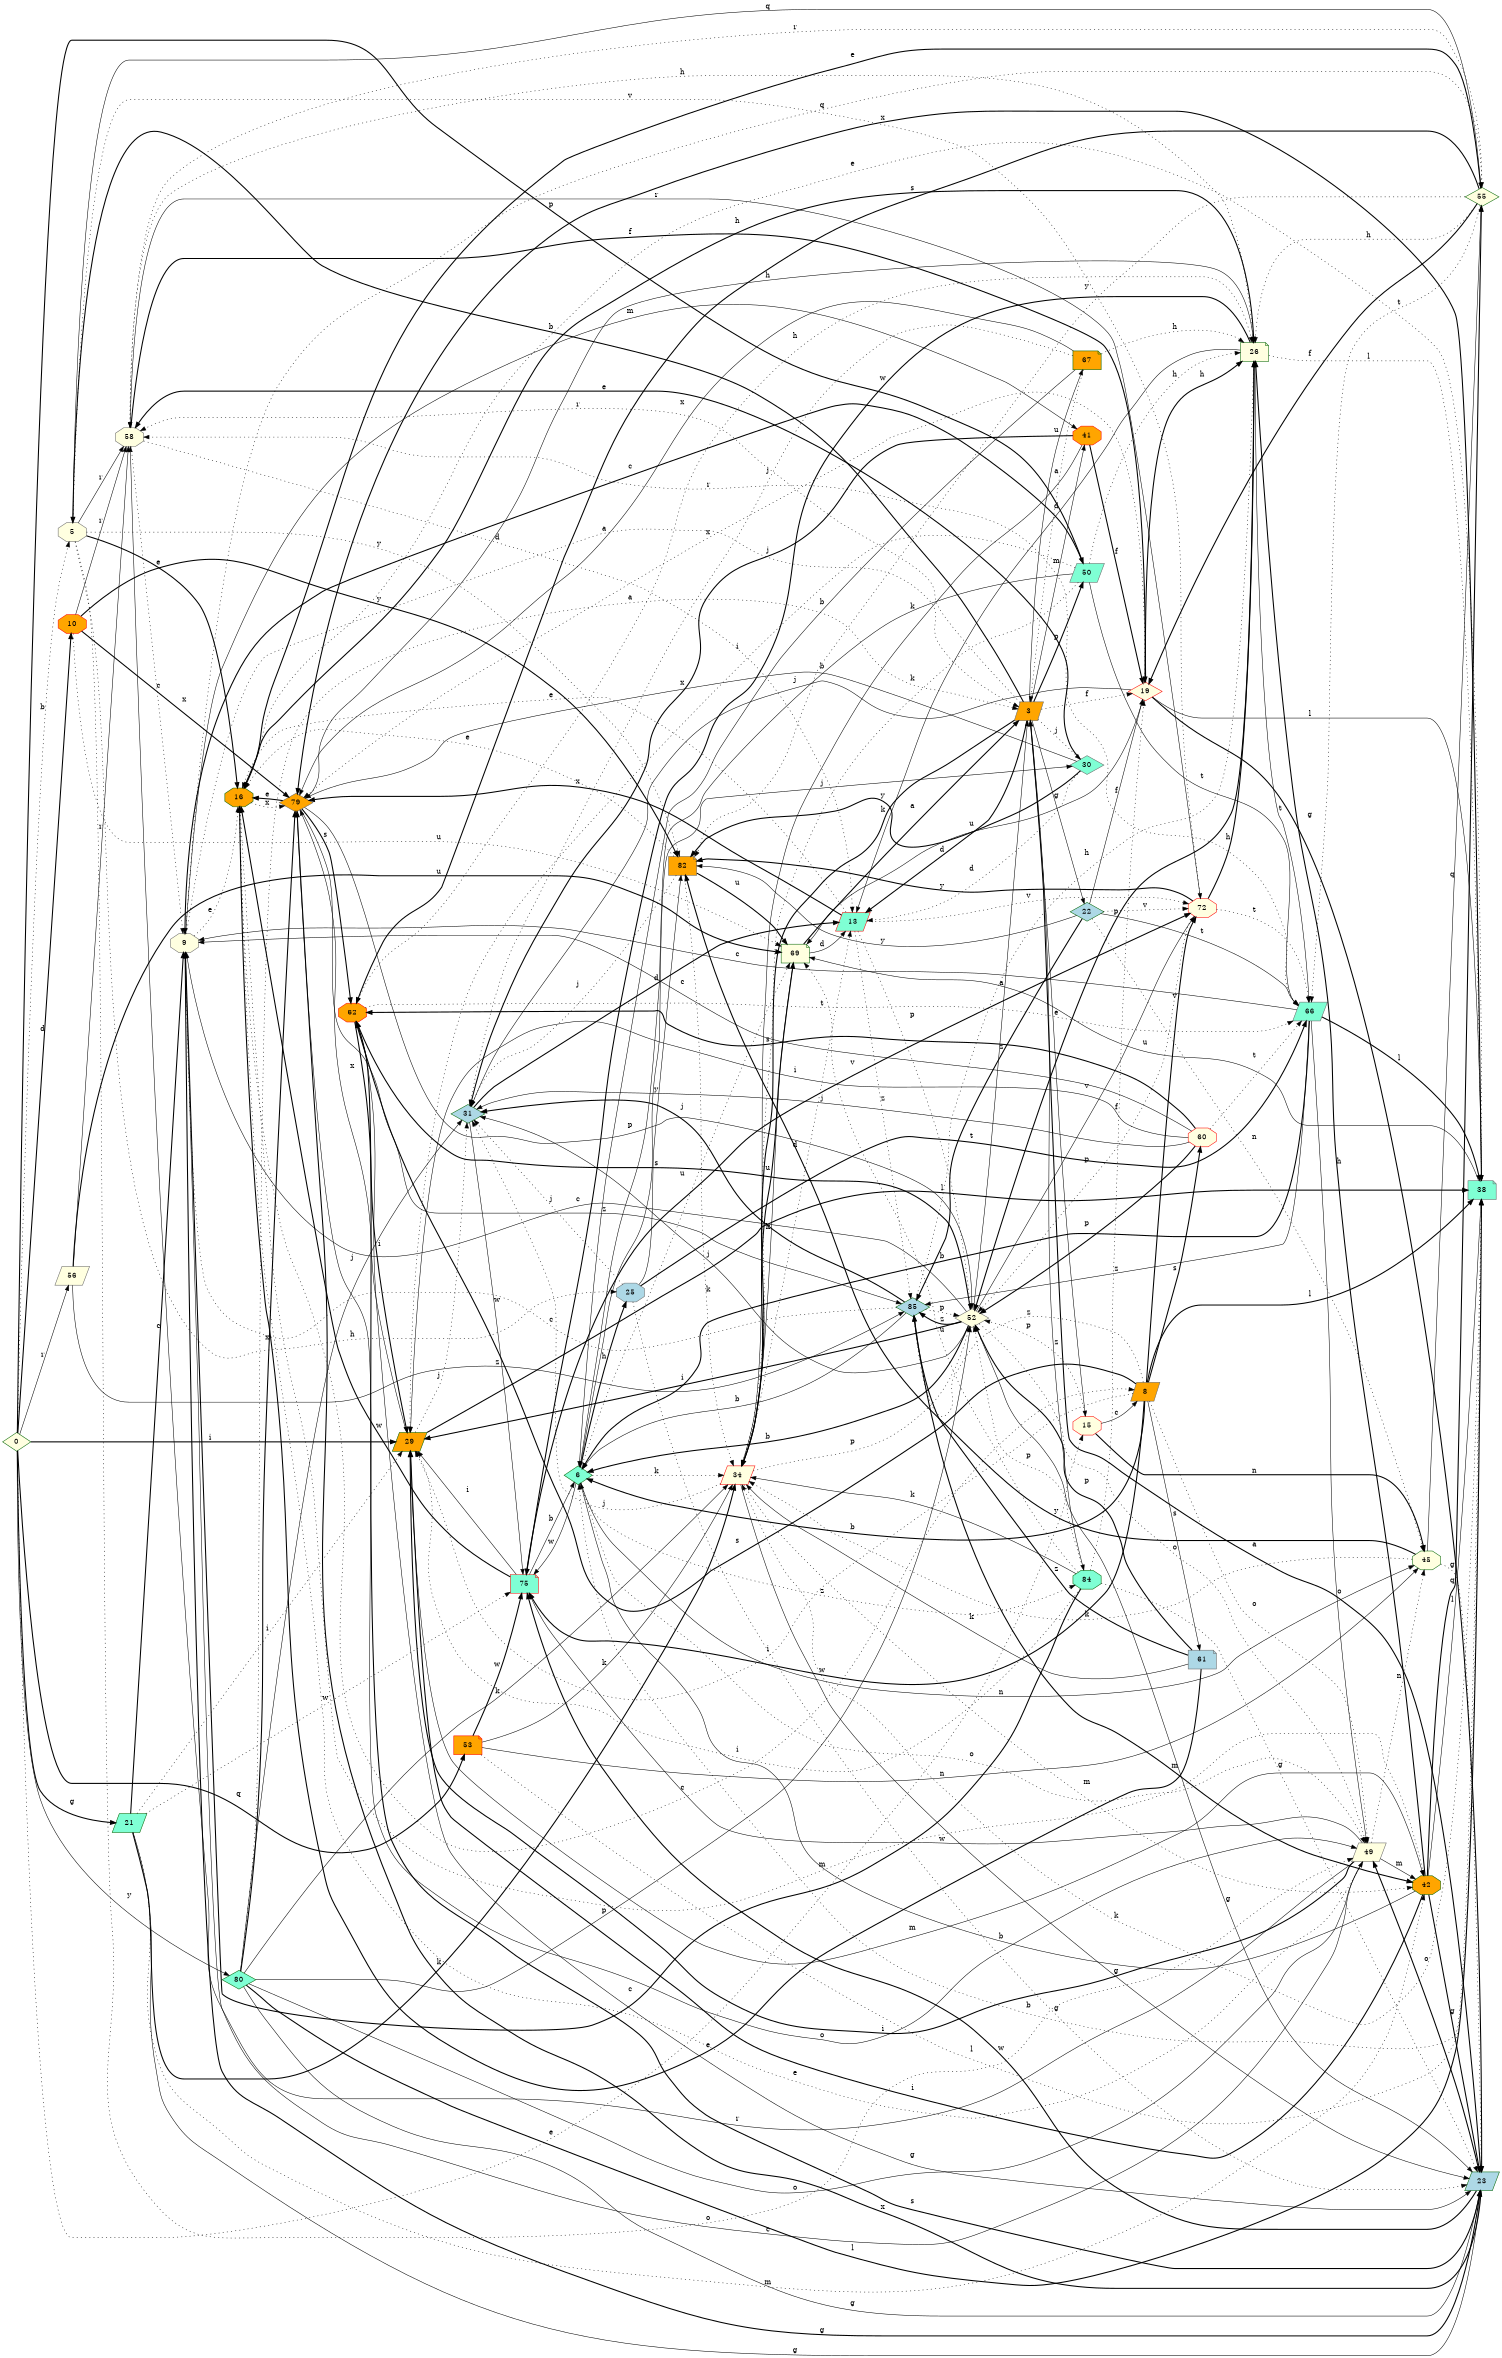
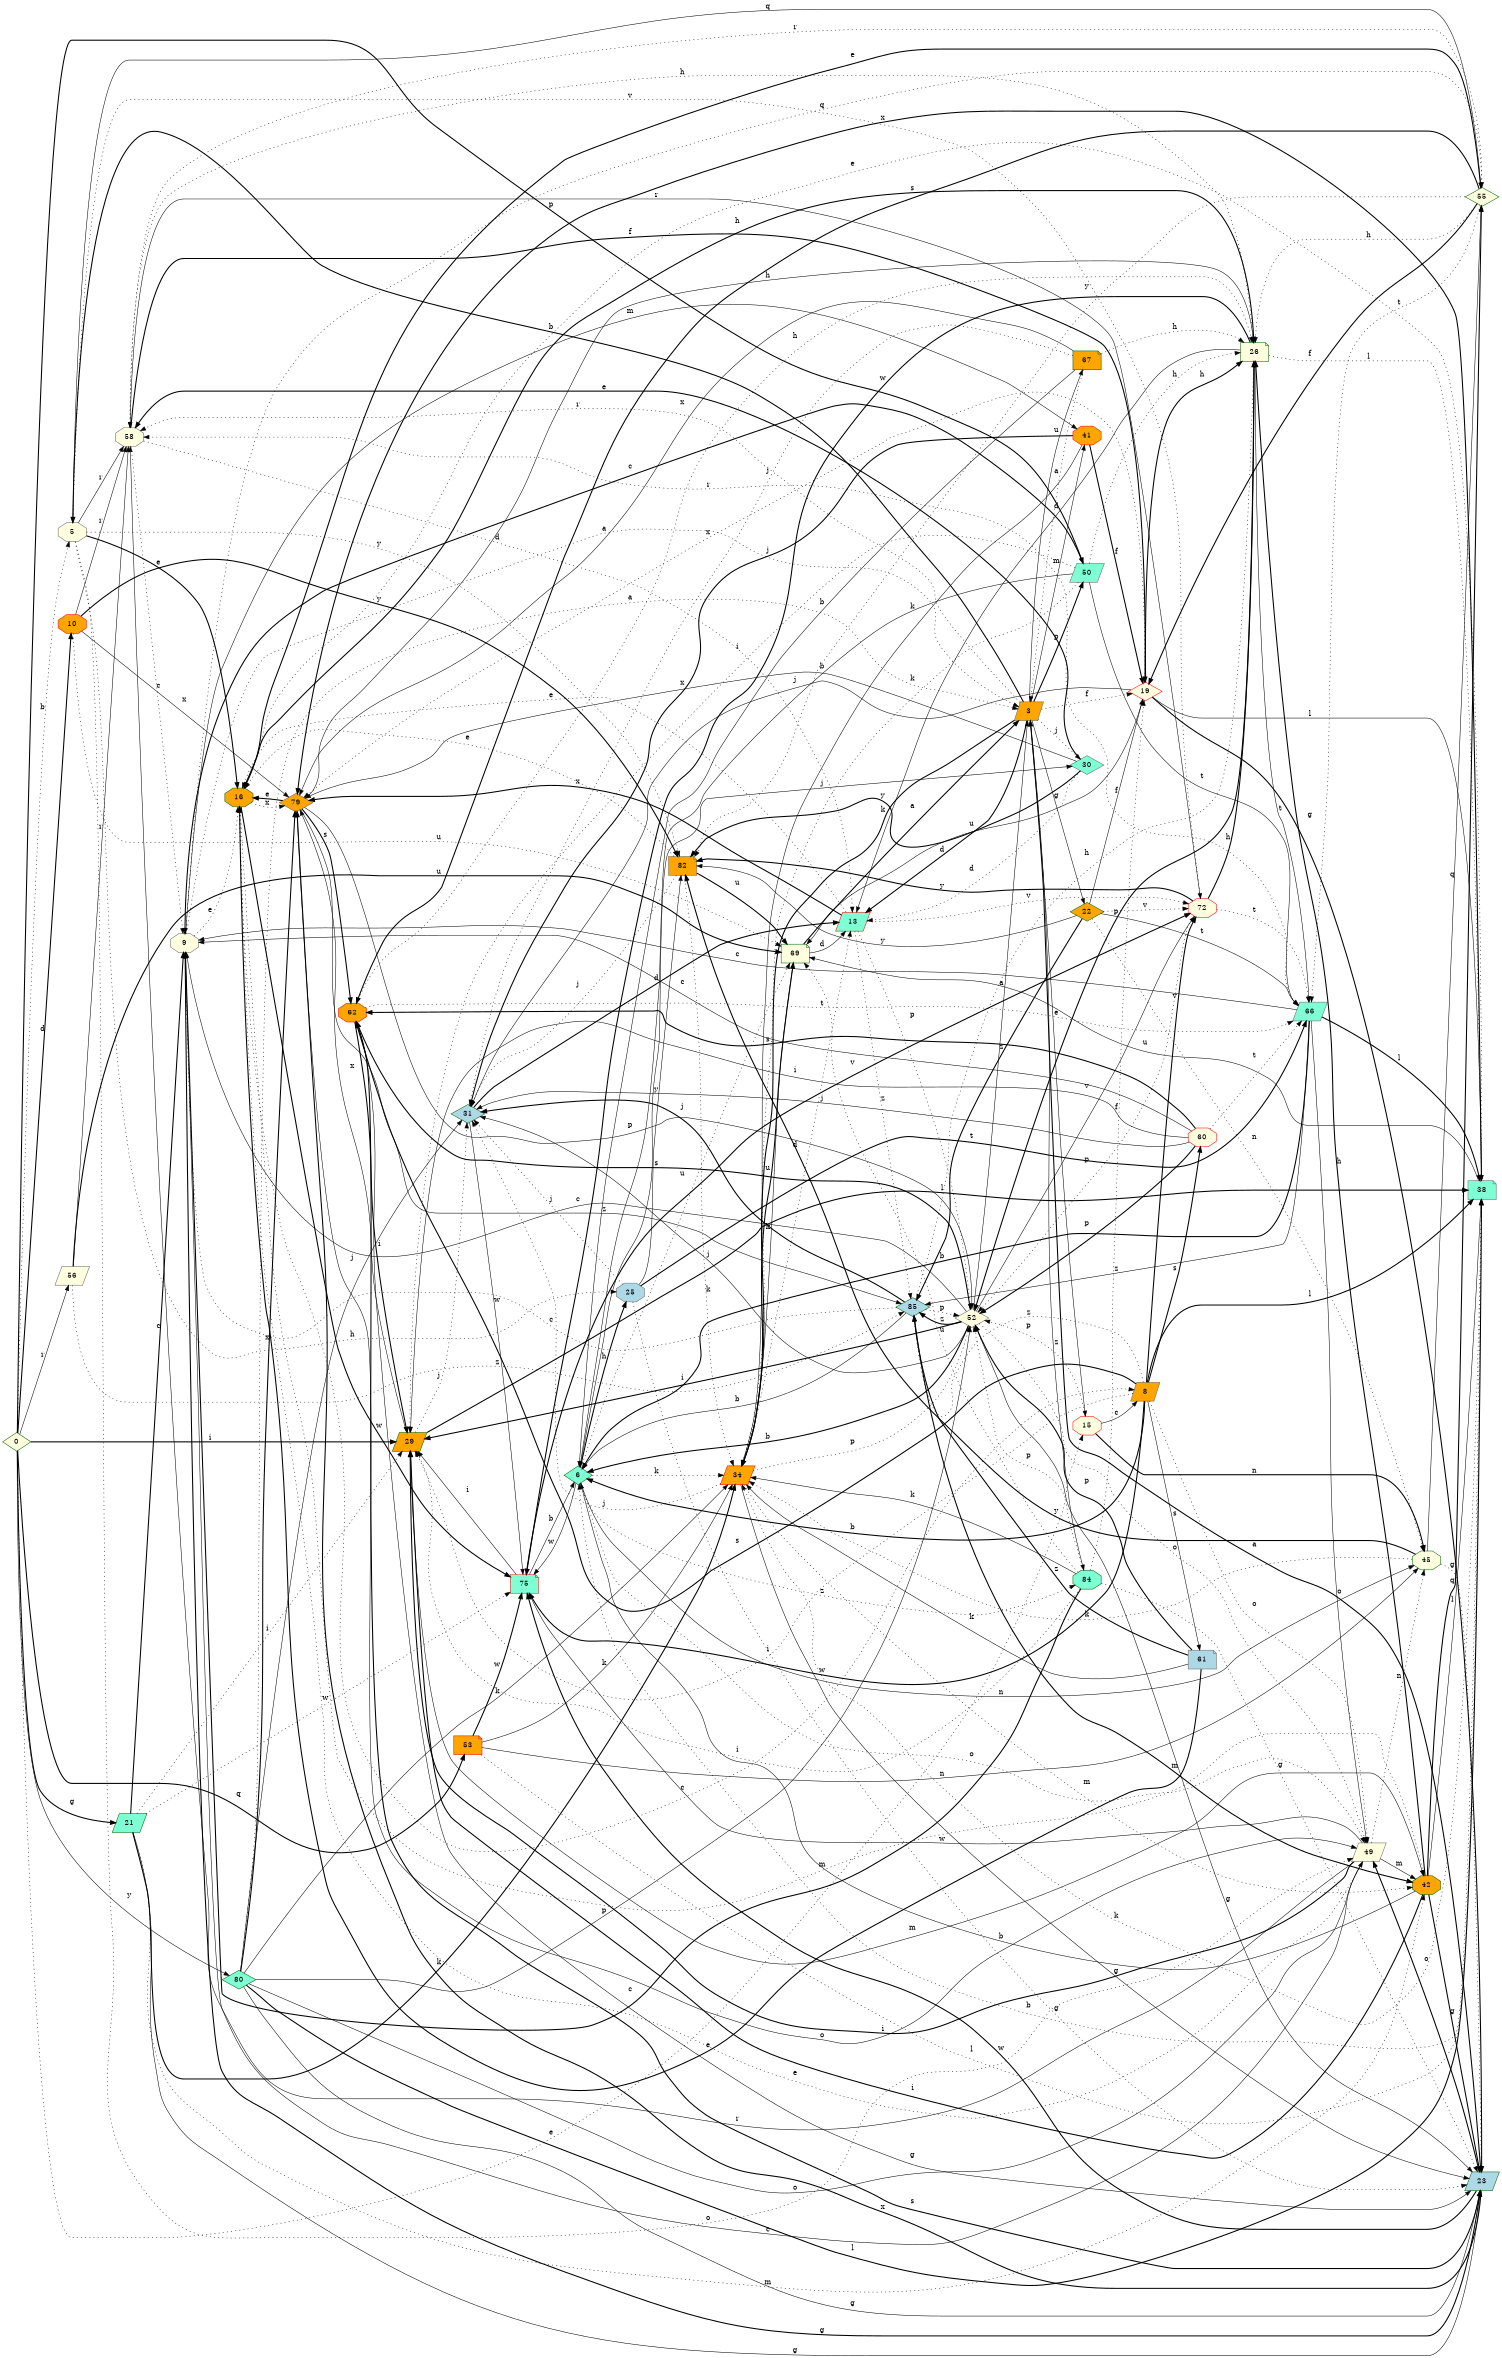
(183, 712) -> (183, 712)
(1087, 912) -> (1087, 912)
(318, 1245) -> (313, 1220)
(449, 1369) -> (449, 1369)
(738, 1475) -> (738, 1475)
